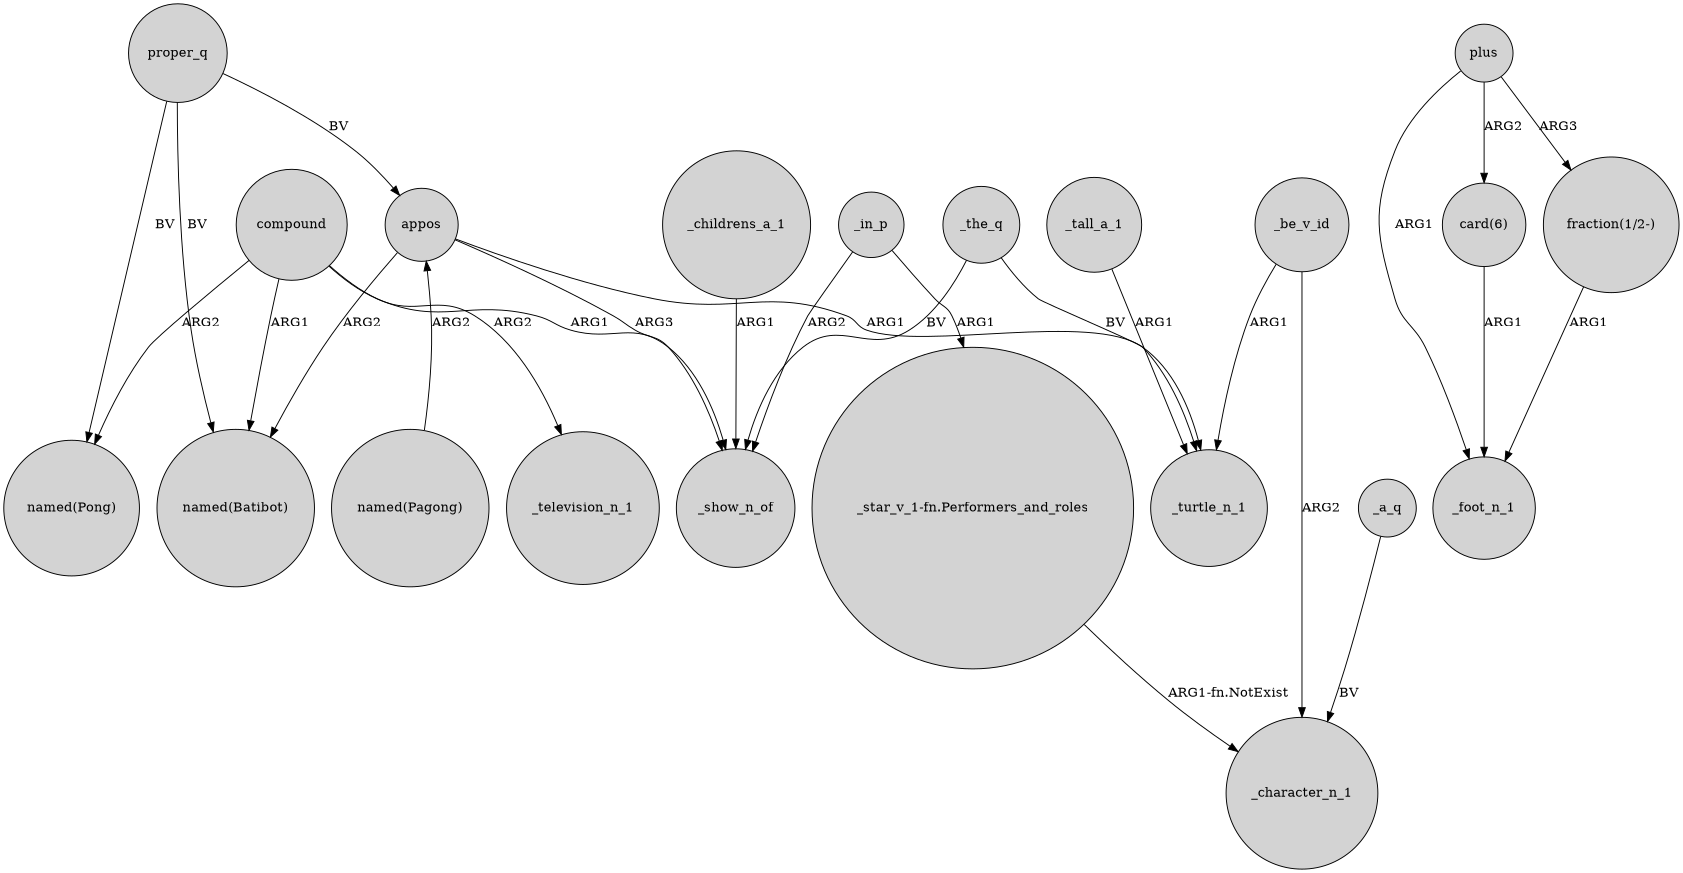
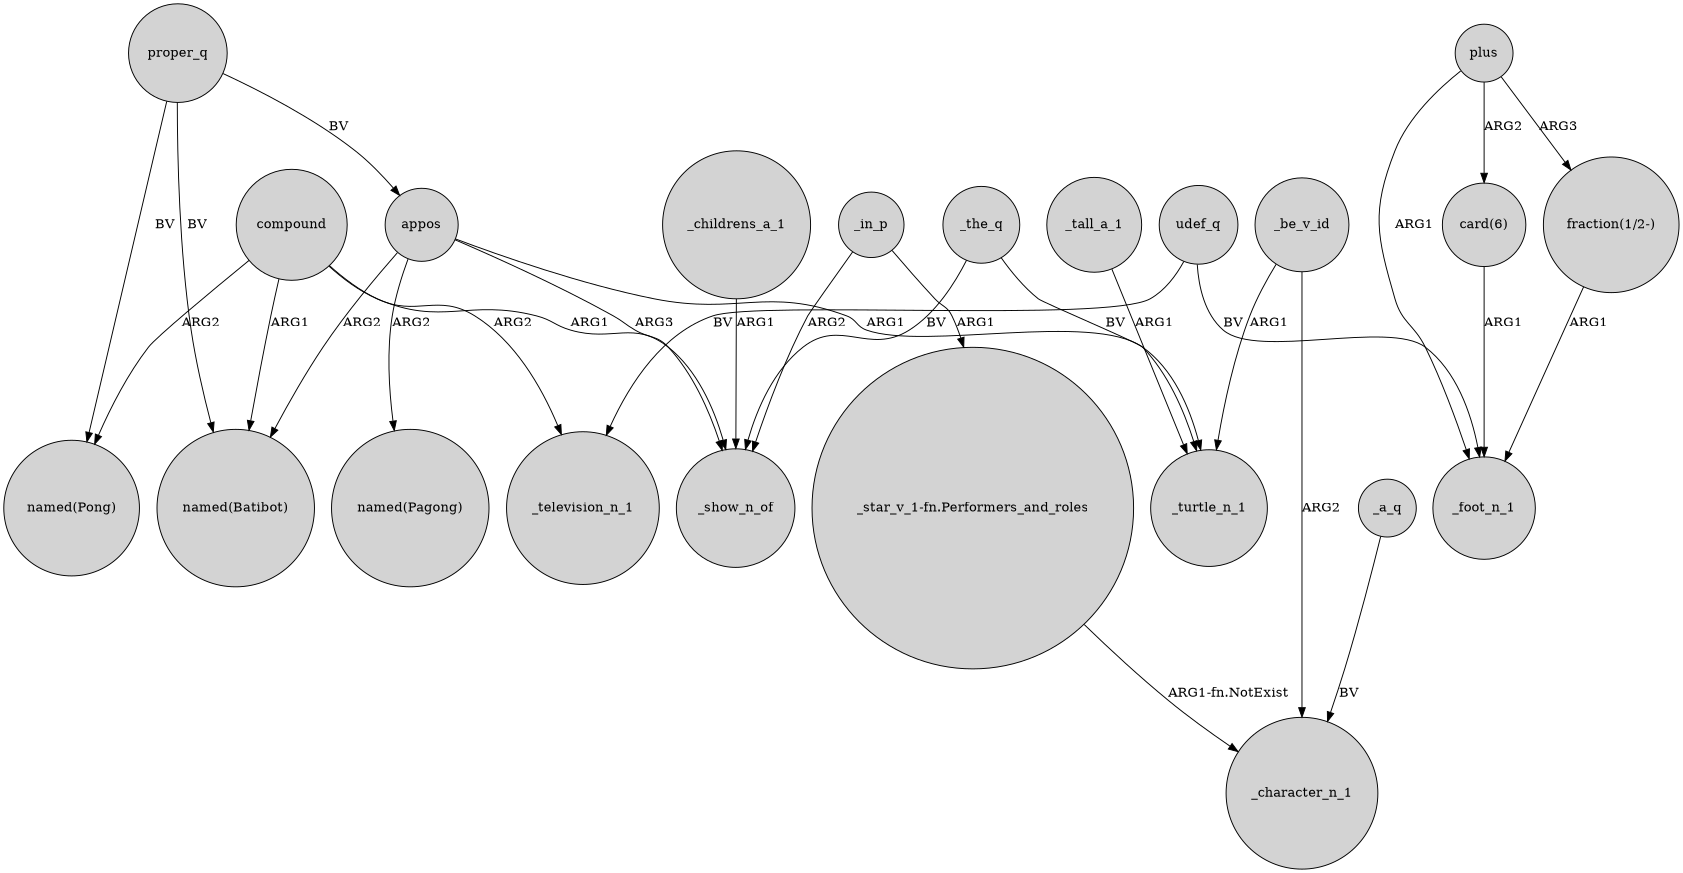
none -> (1199, 225)
(431, 351) -> (390, 339)
